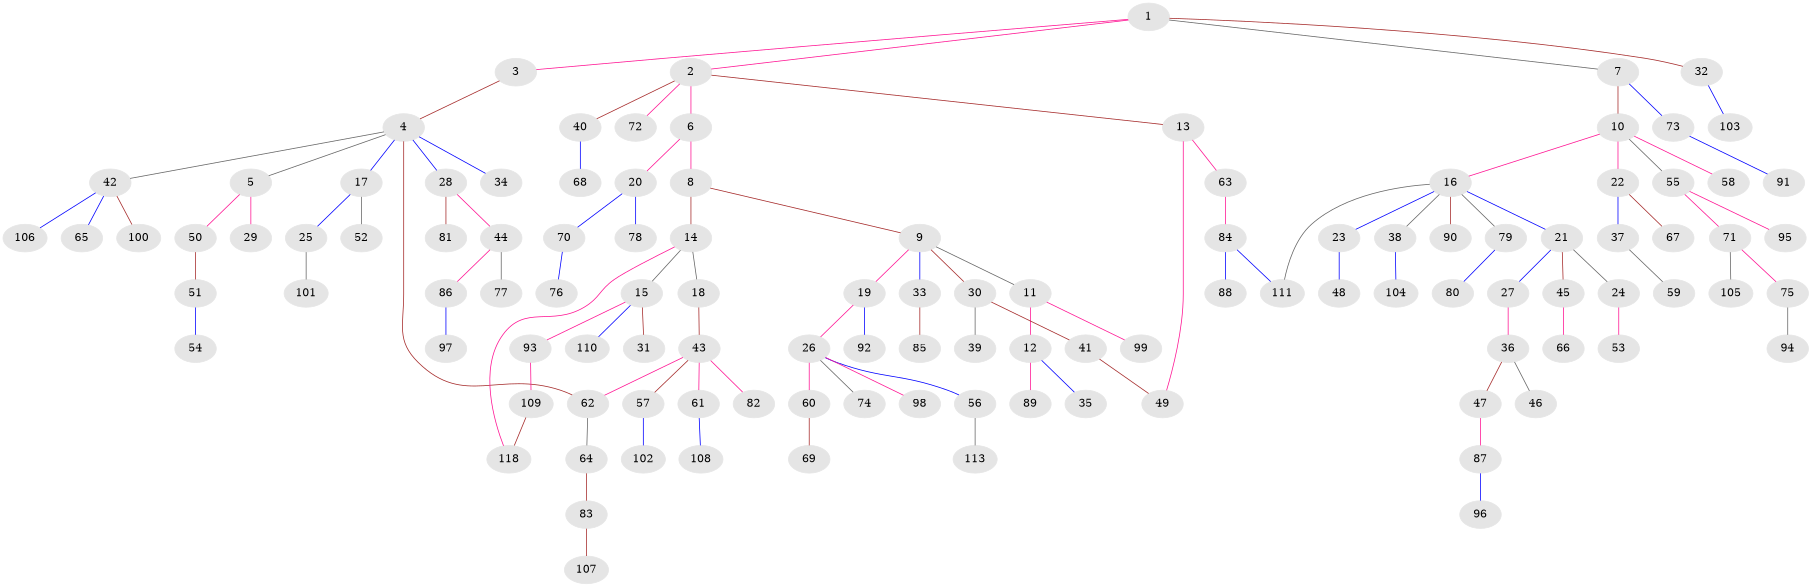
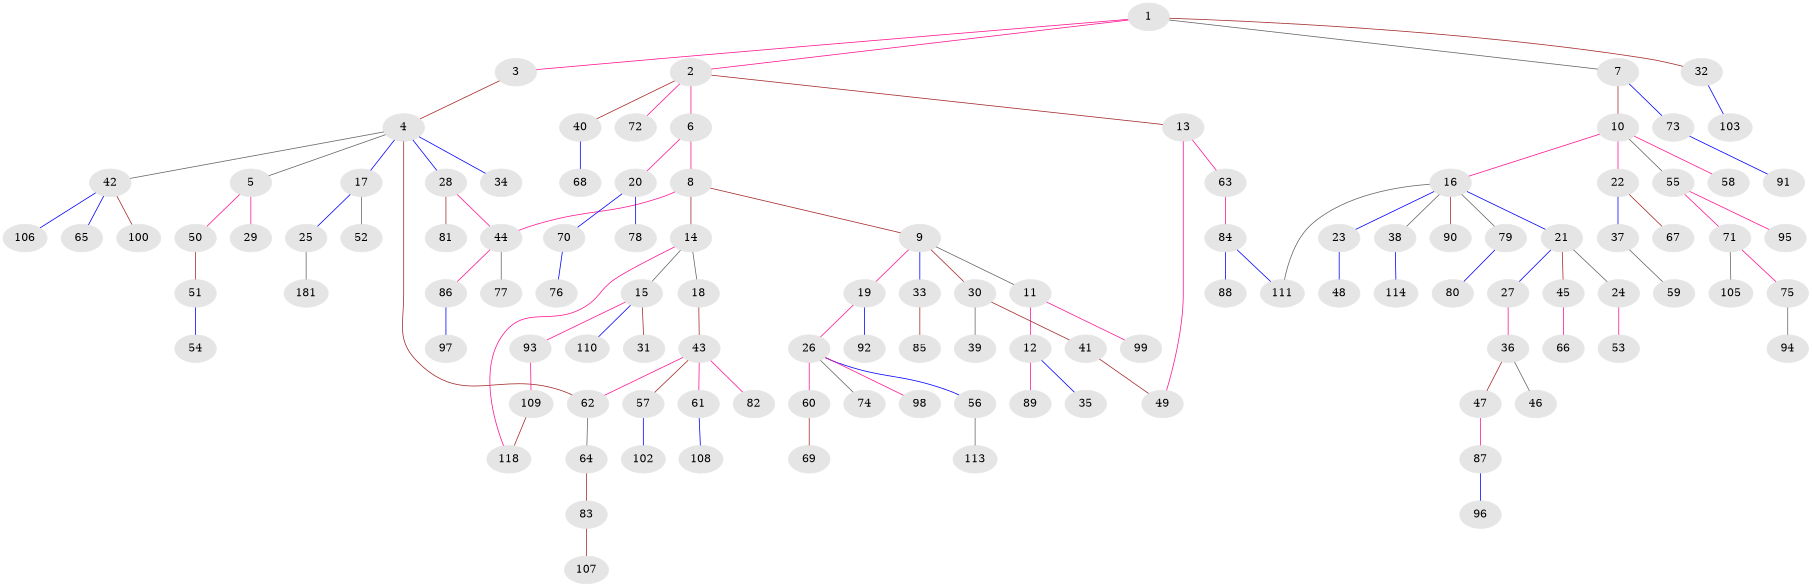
none -> (609, 210)
(306, 293) -> (306, 293)
(1396, 293) -> (1396, 293)
